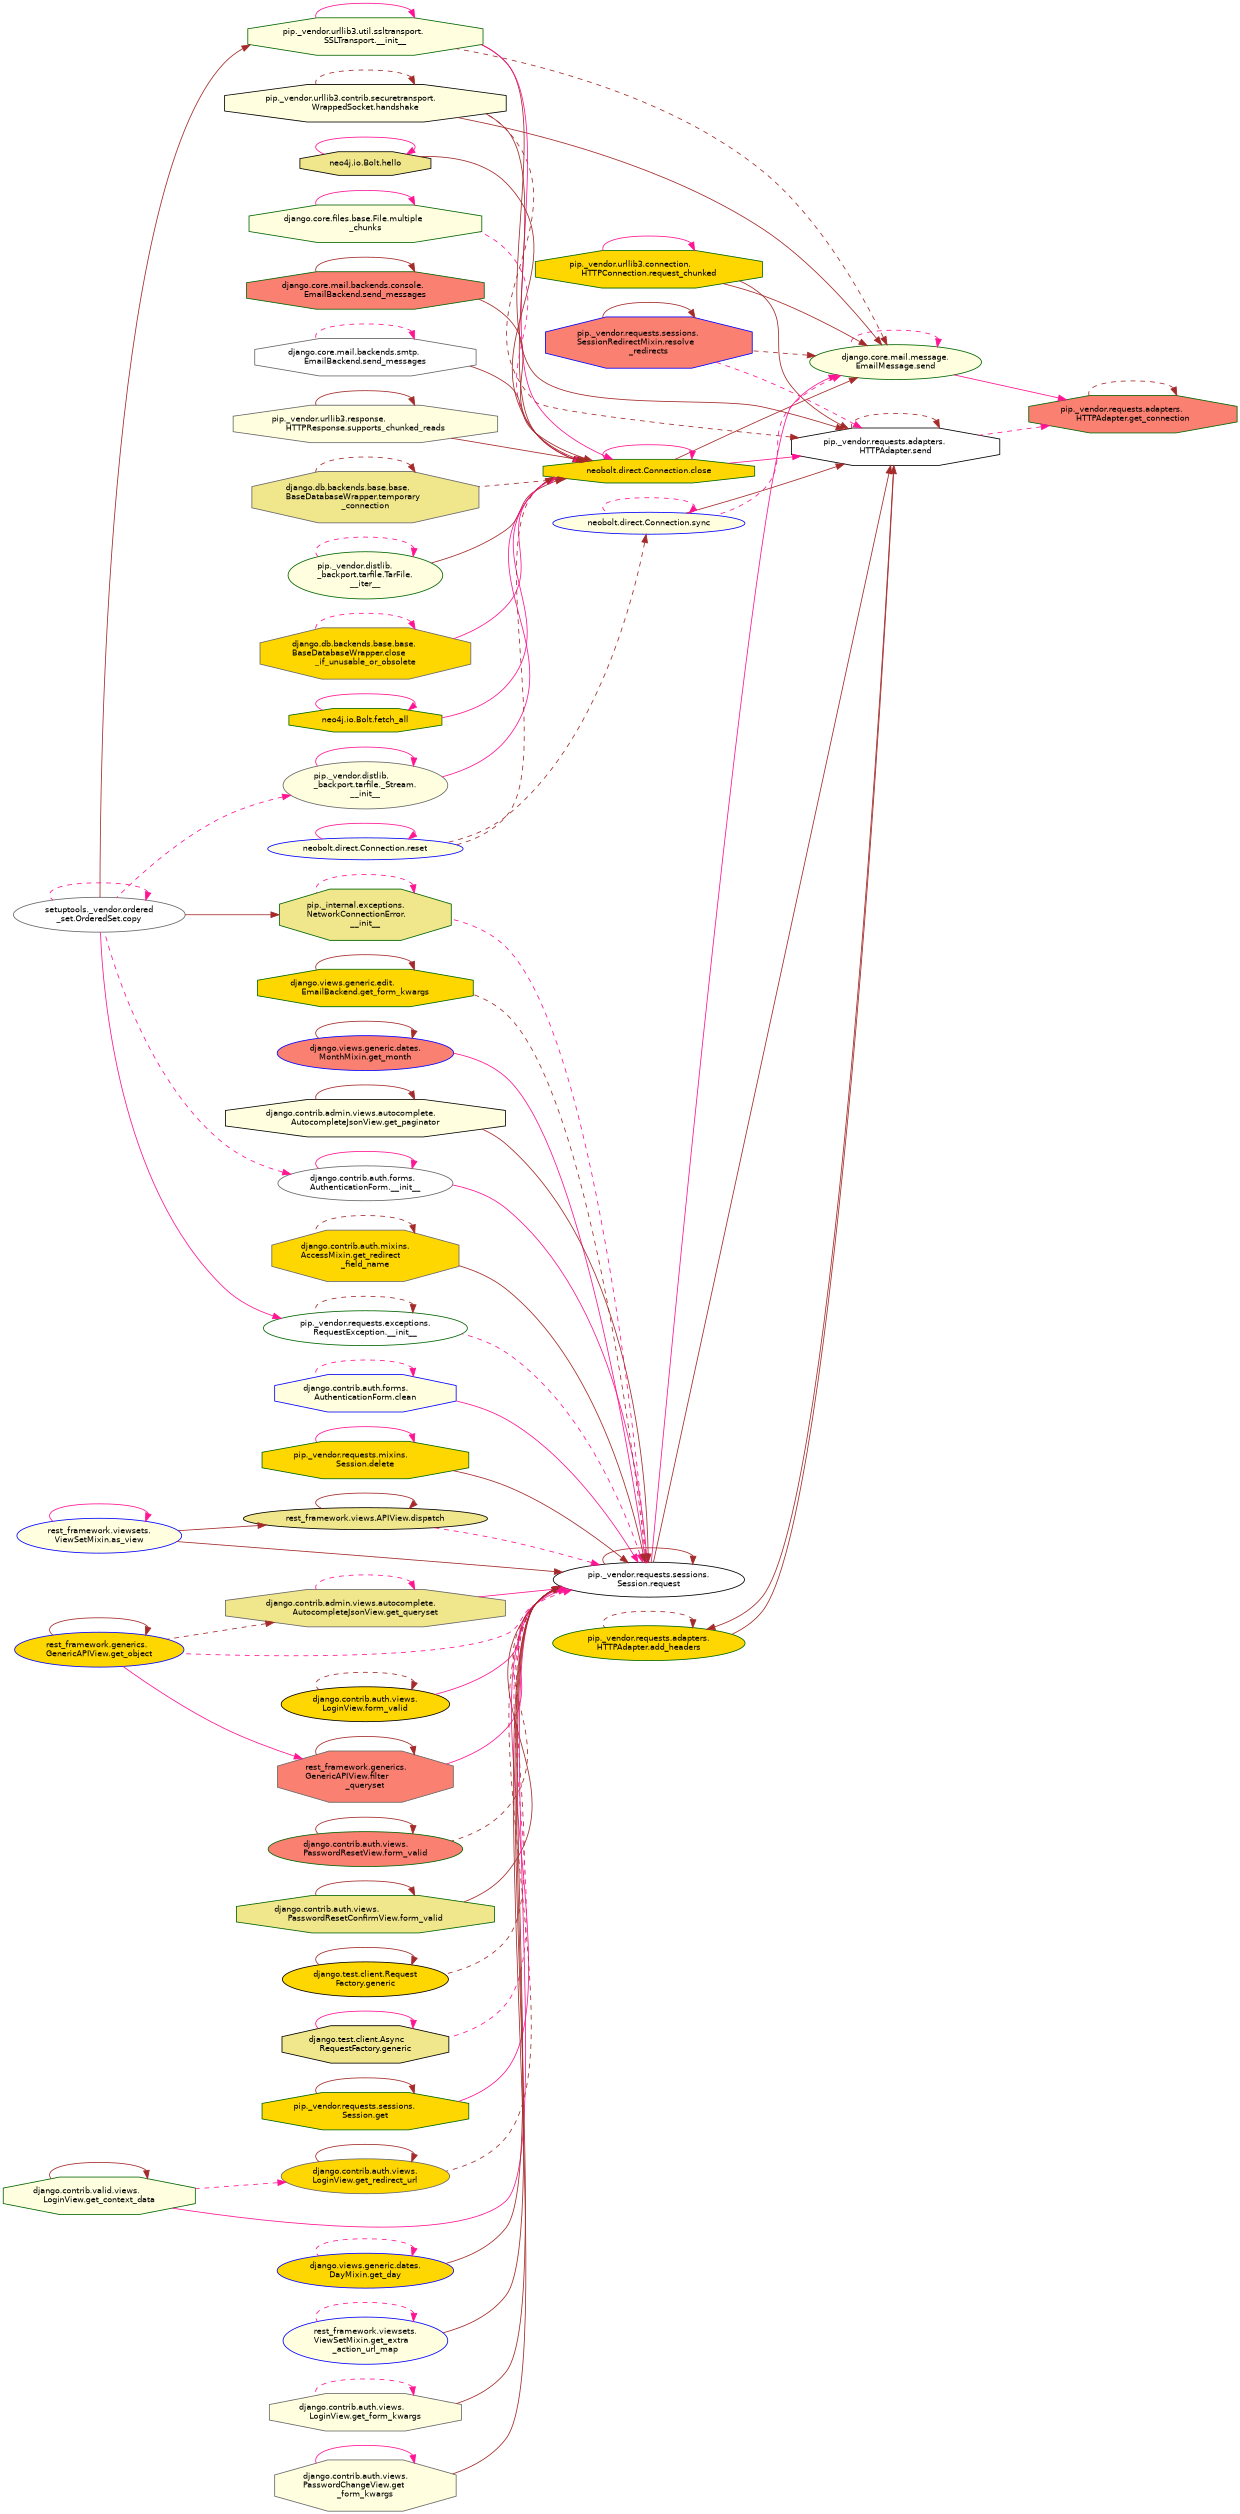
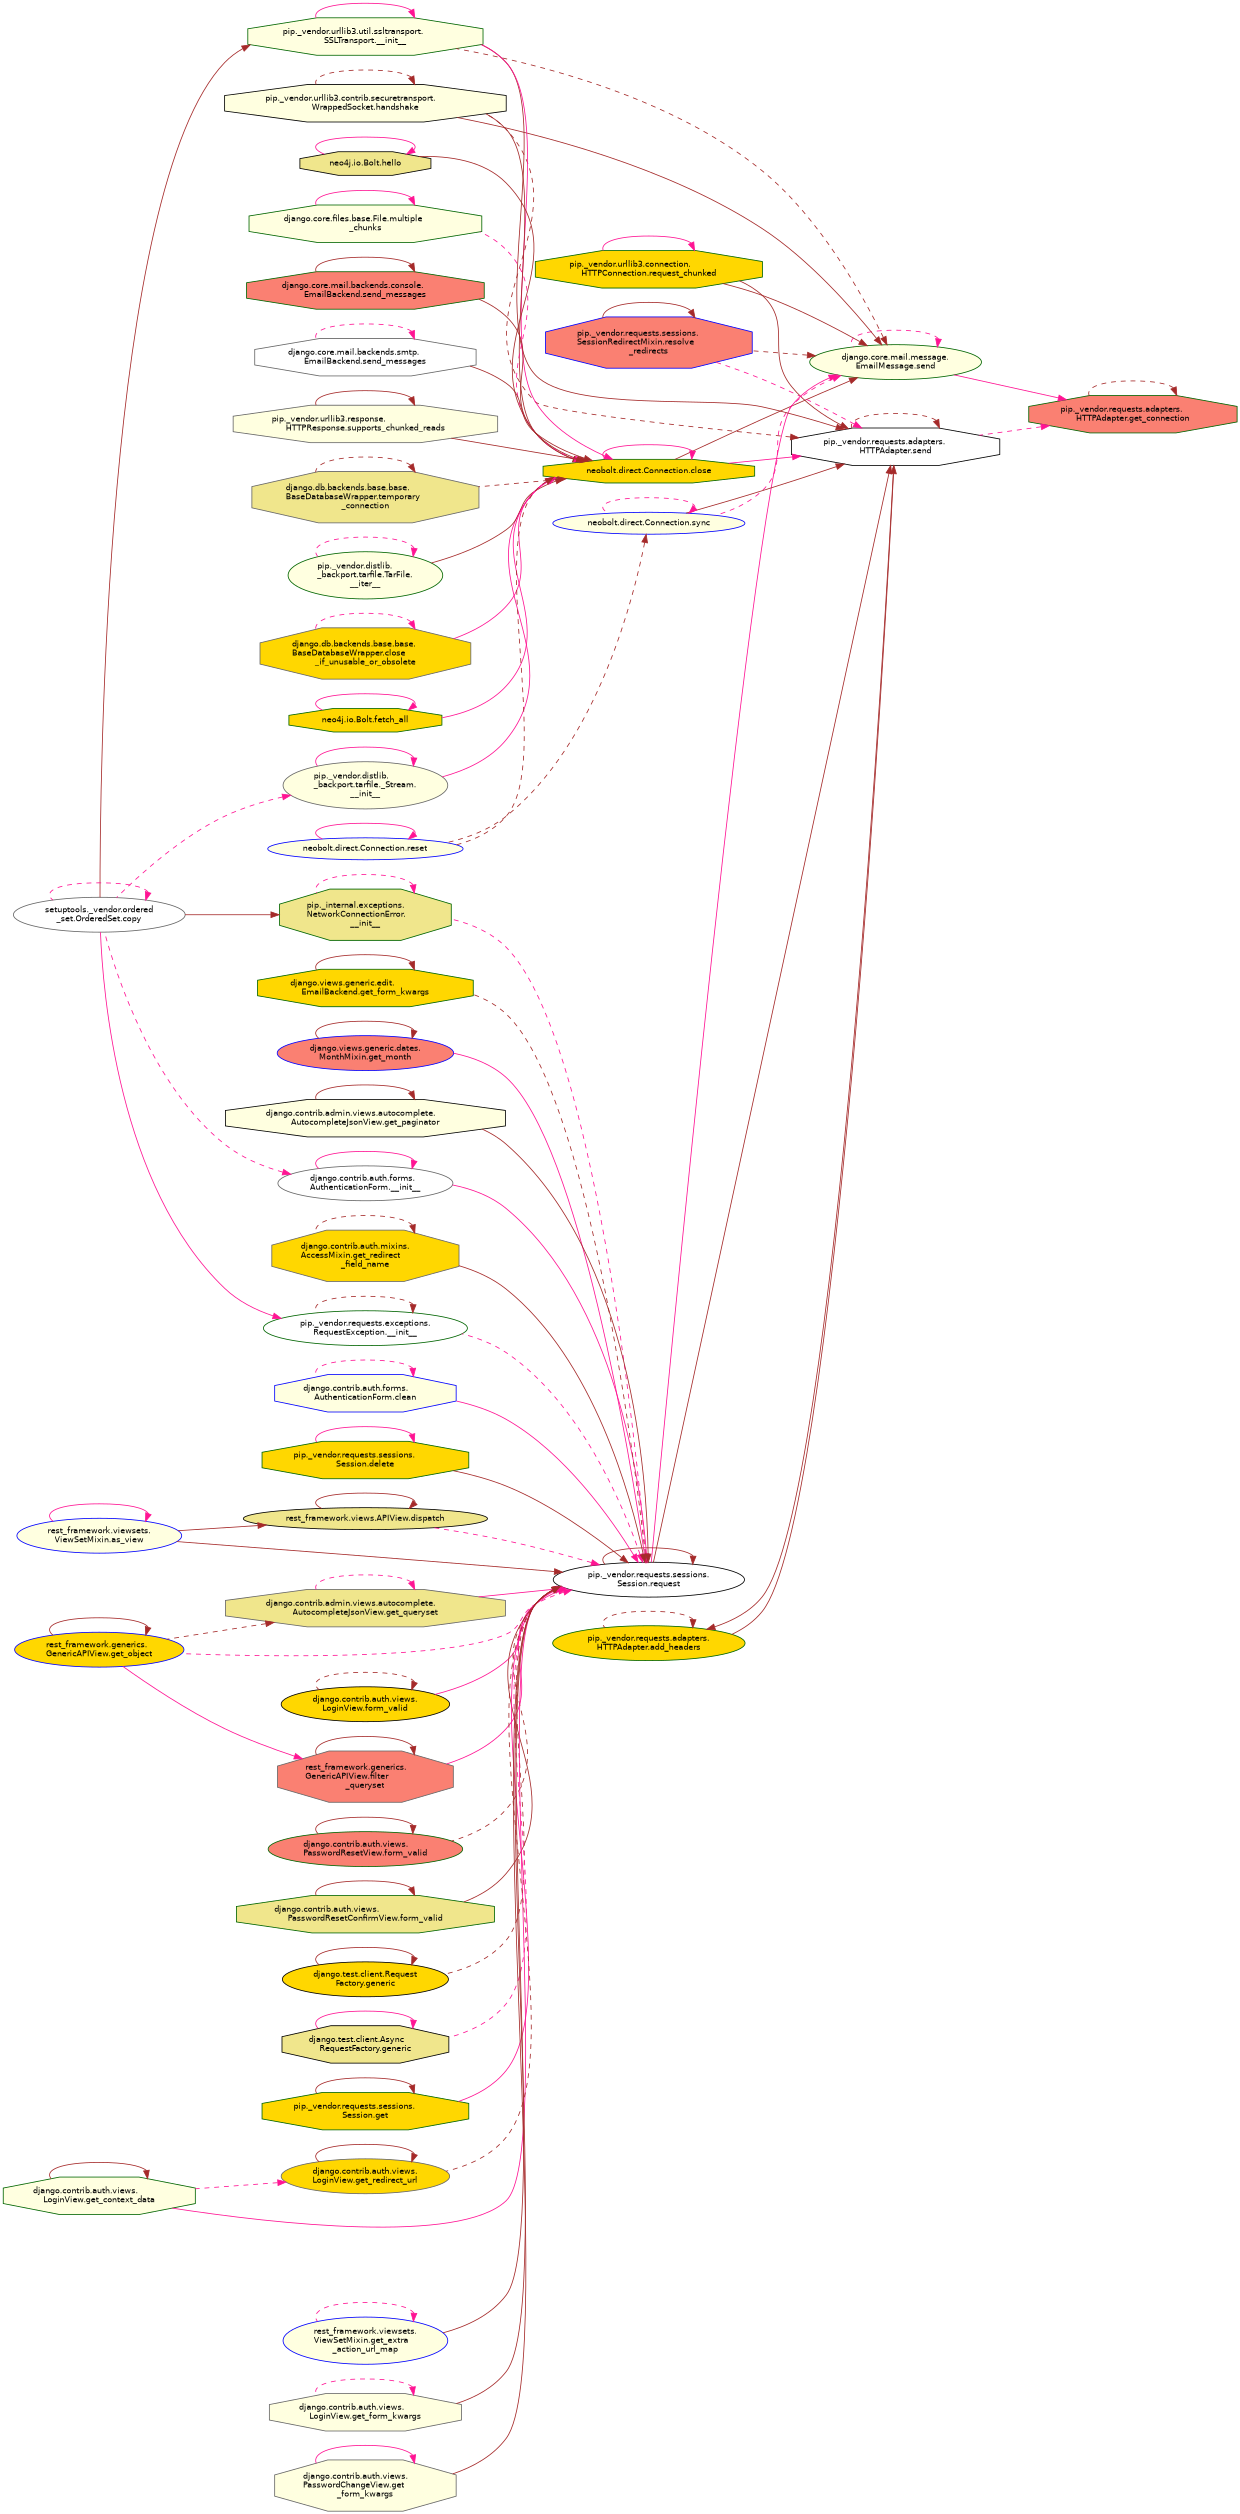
(365, 1460) -> (365, 1460)
(99, 2196) -> (99, 2196)
(365, 2271) -> none
